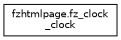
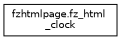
(60, 20) -> (60, 20)
